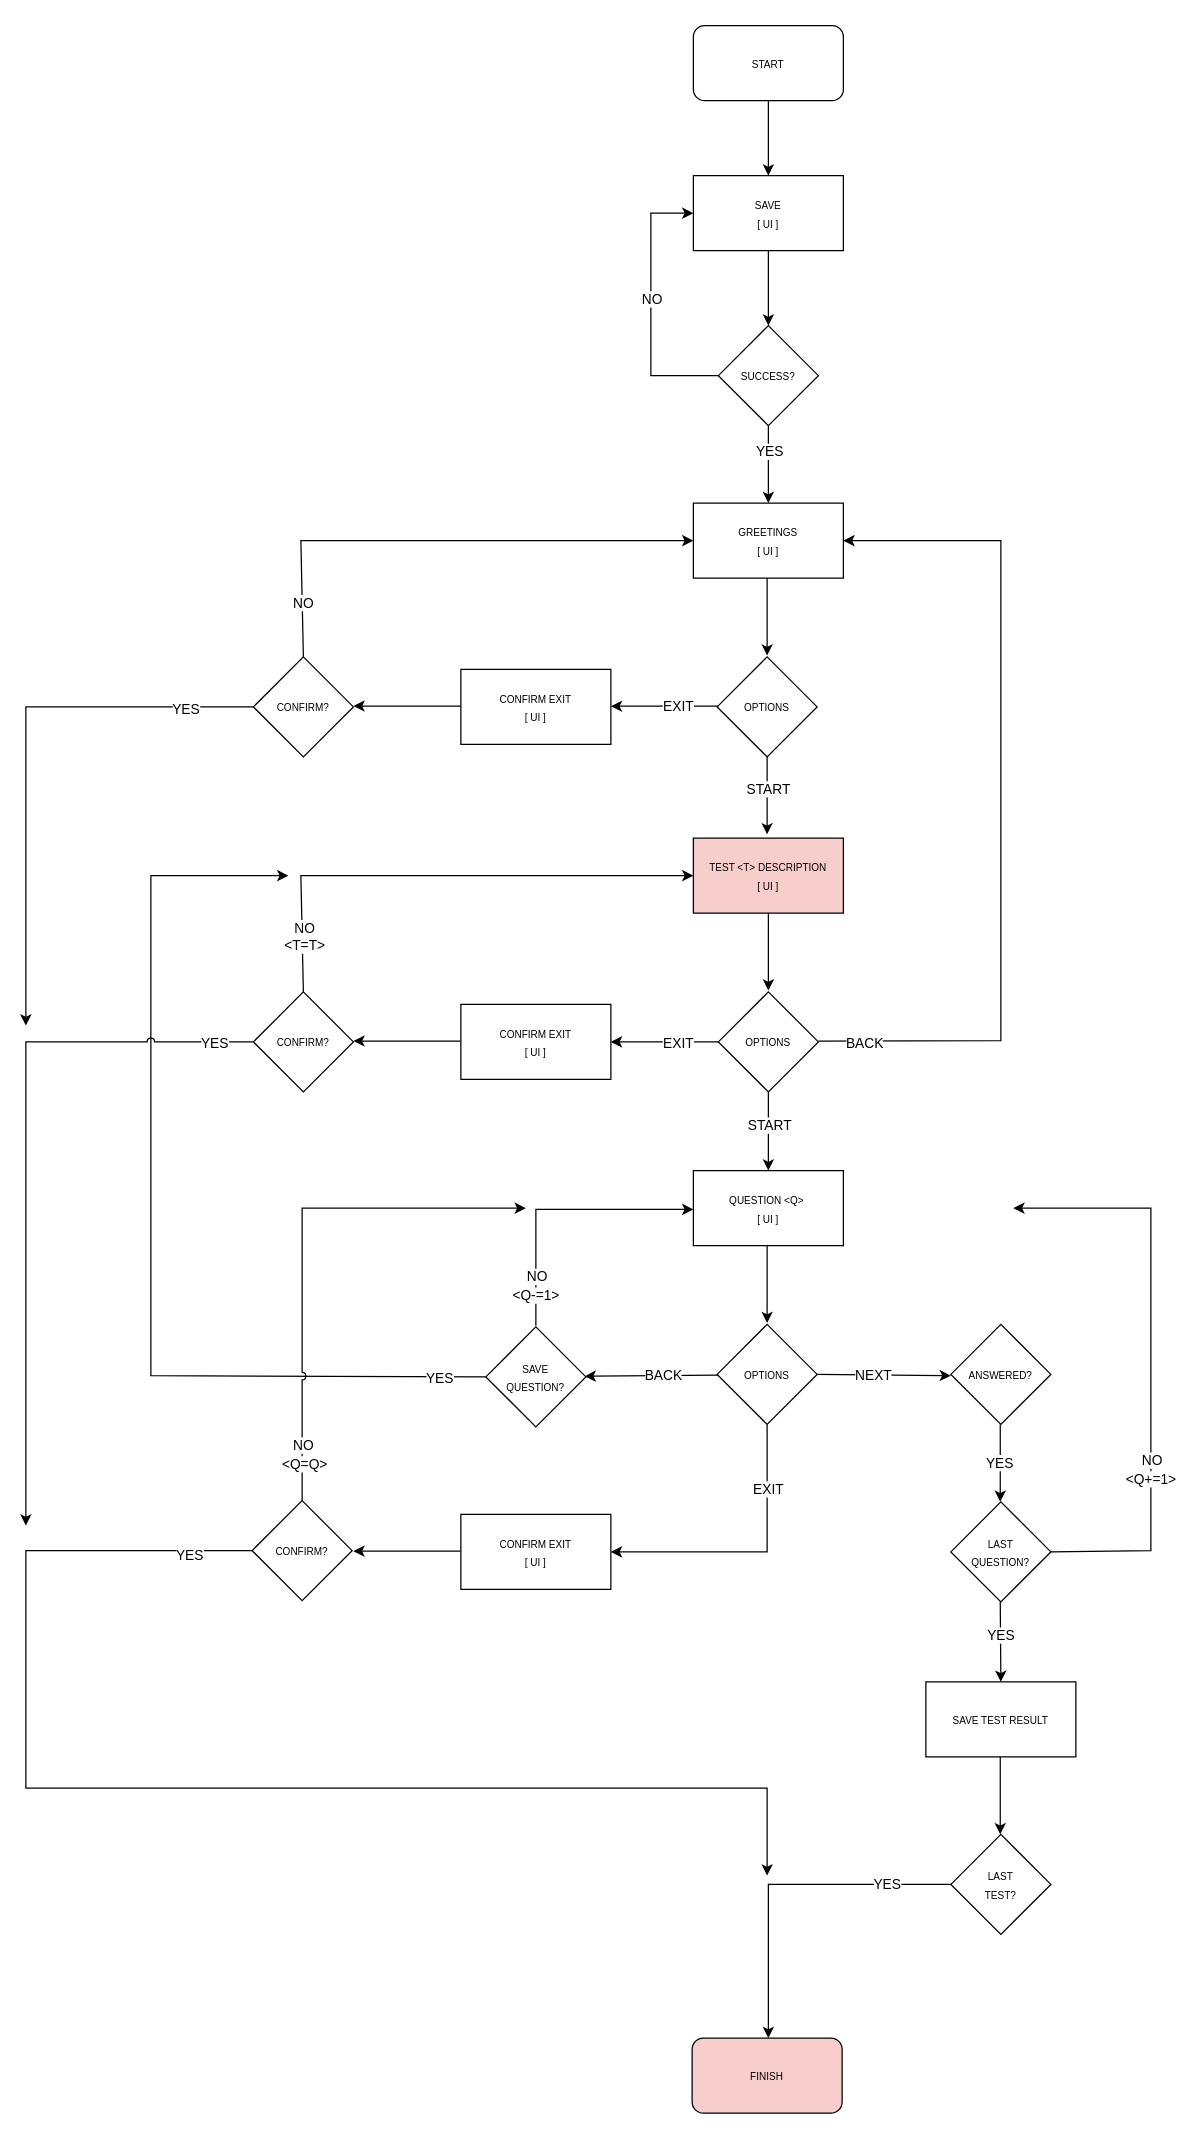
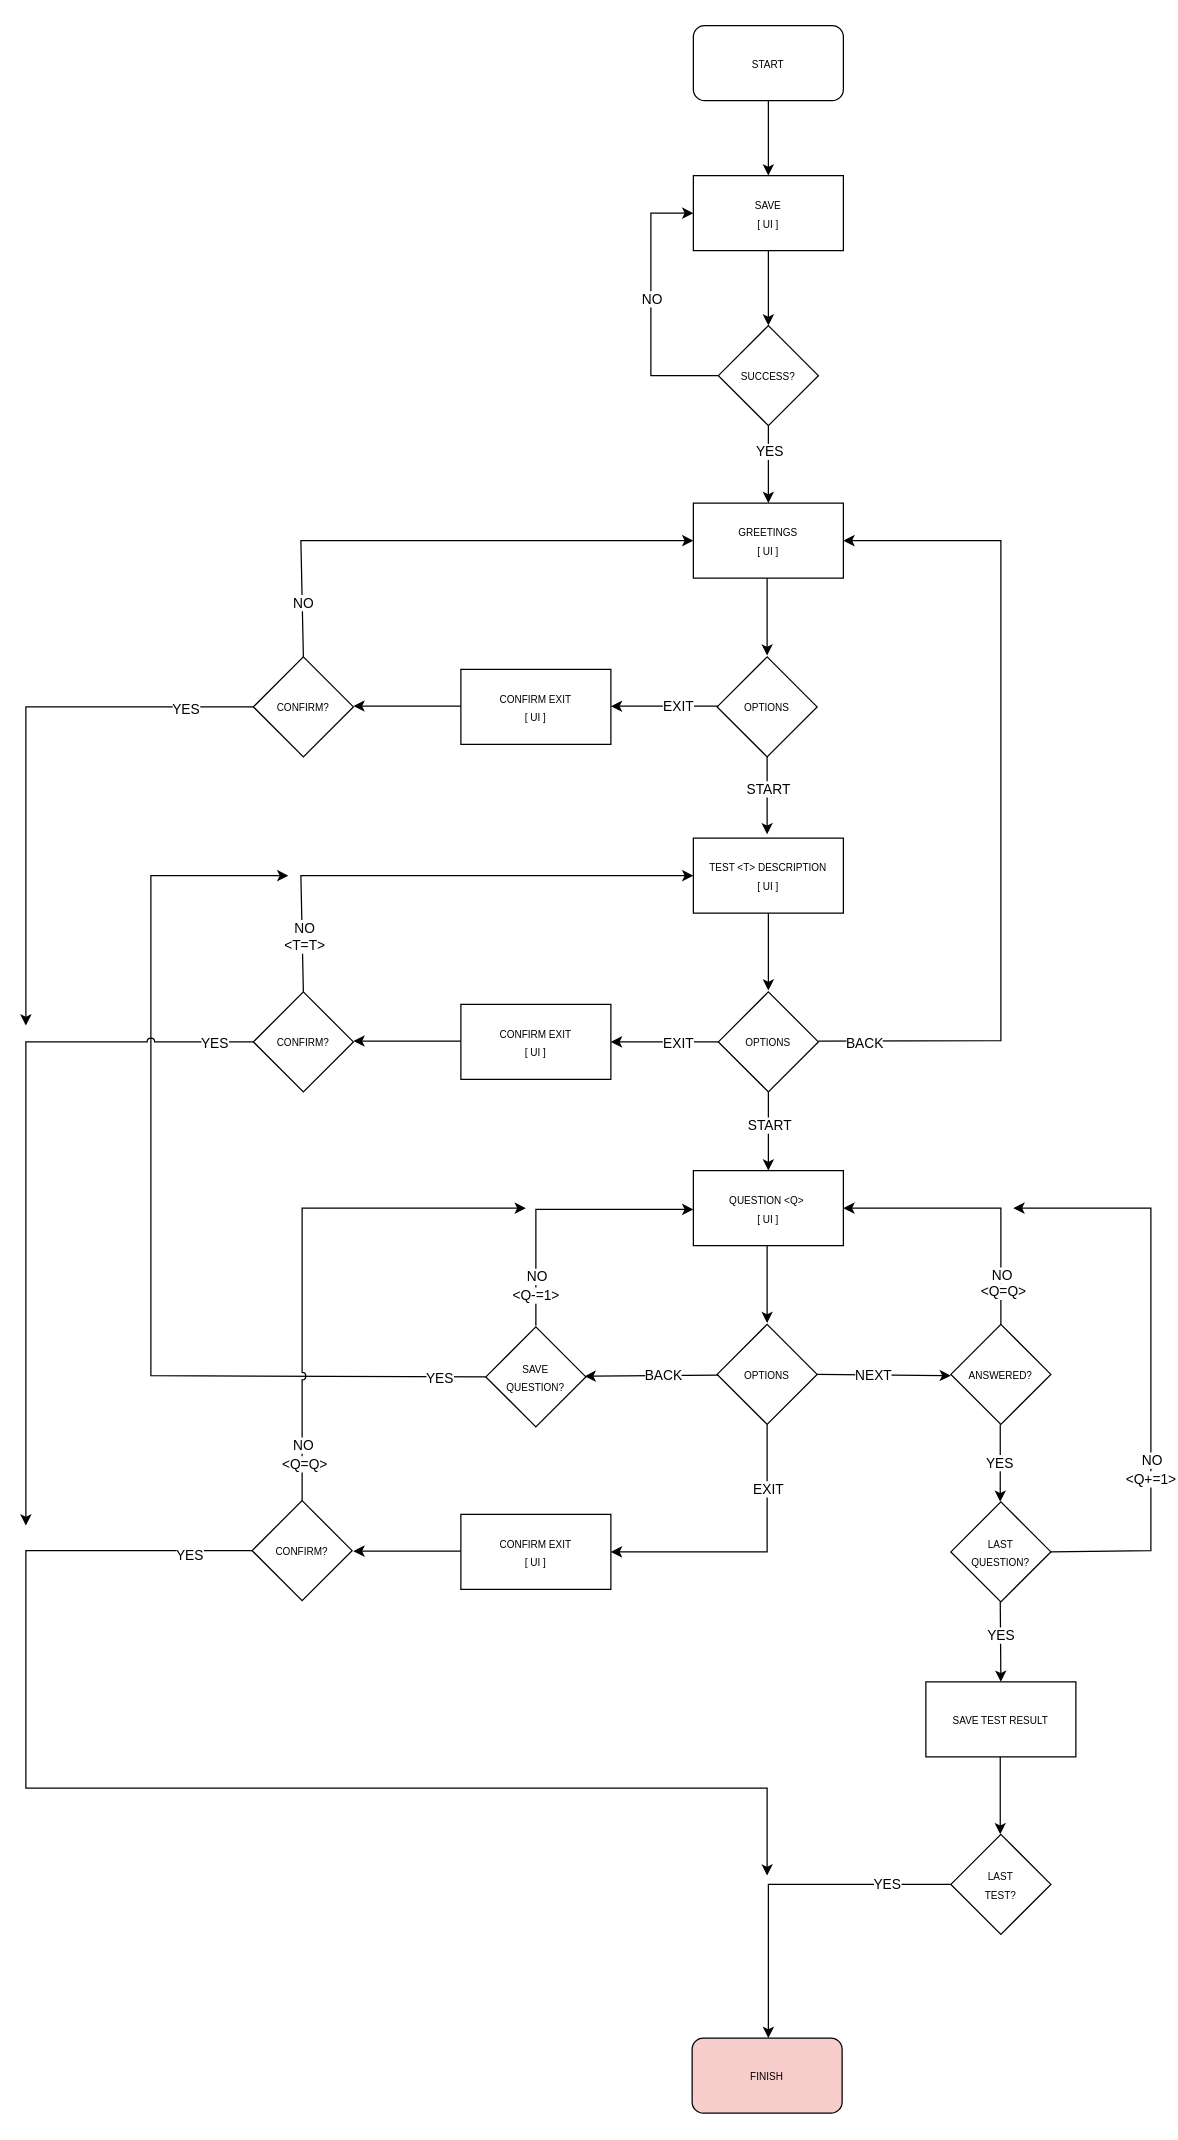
(768, 876) -> (768, 876)
none -> (985, 1208)
